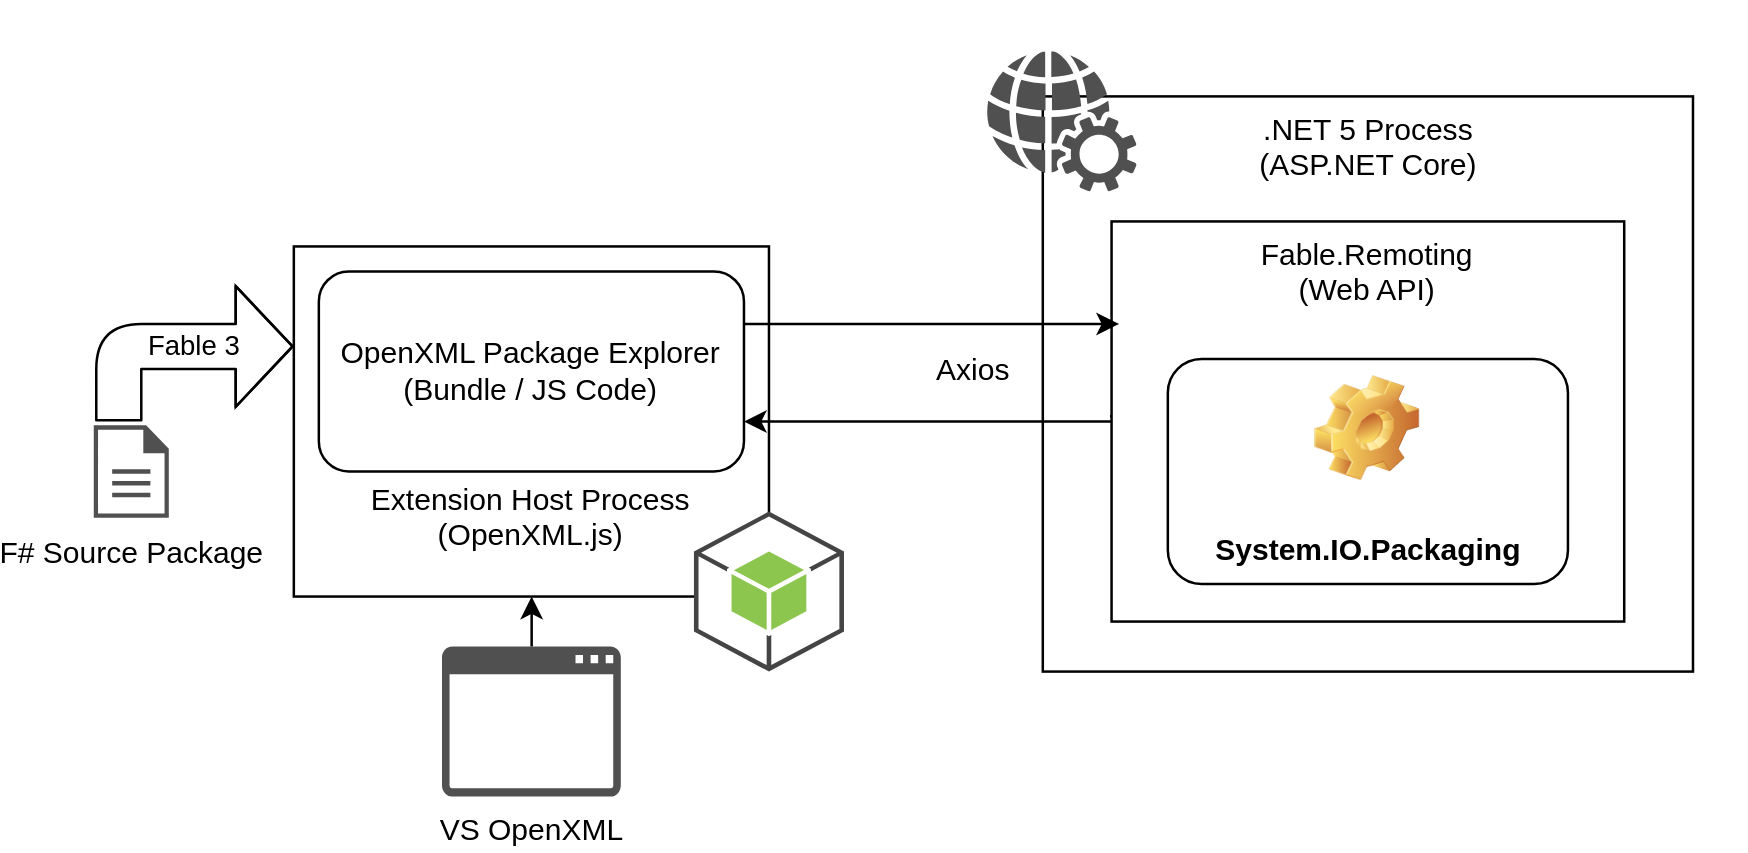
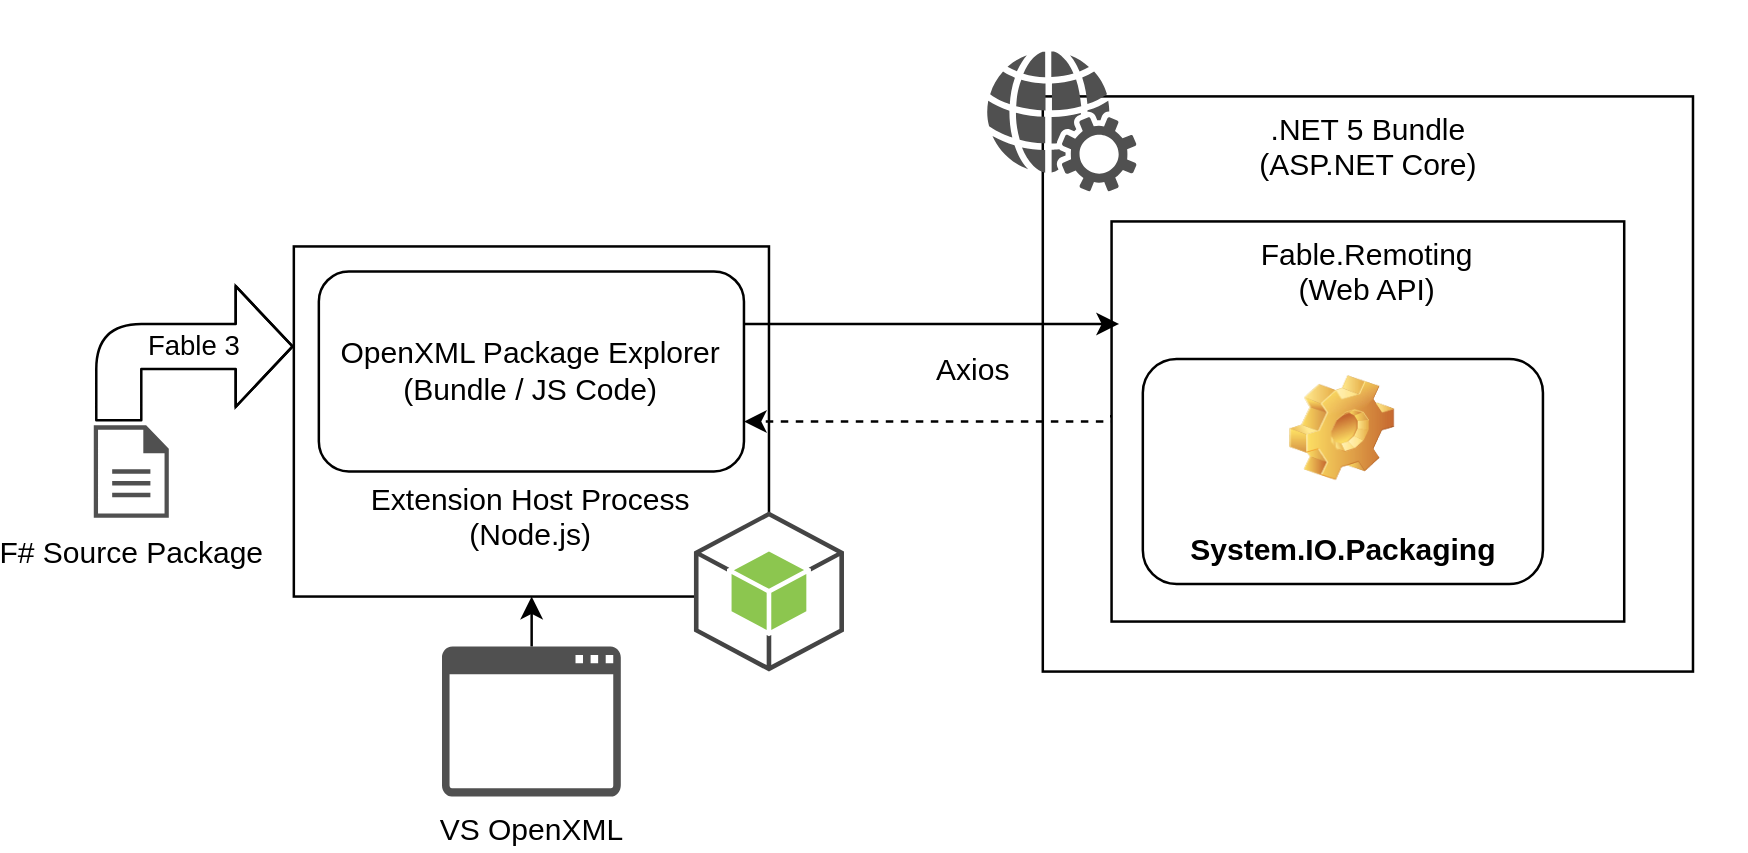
(1369, 150) -> (1369, 150)
(936, 421) -> (936, 421)
(1368, 471) -> (1343, 471)
(531, 553) -> (531, 553)
